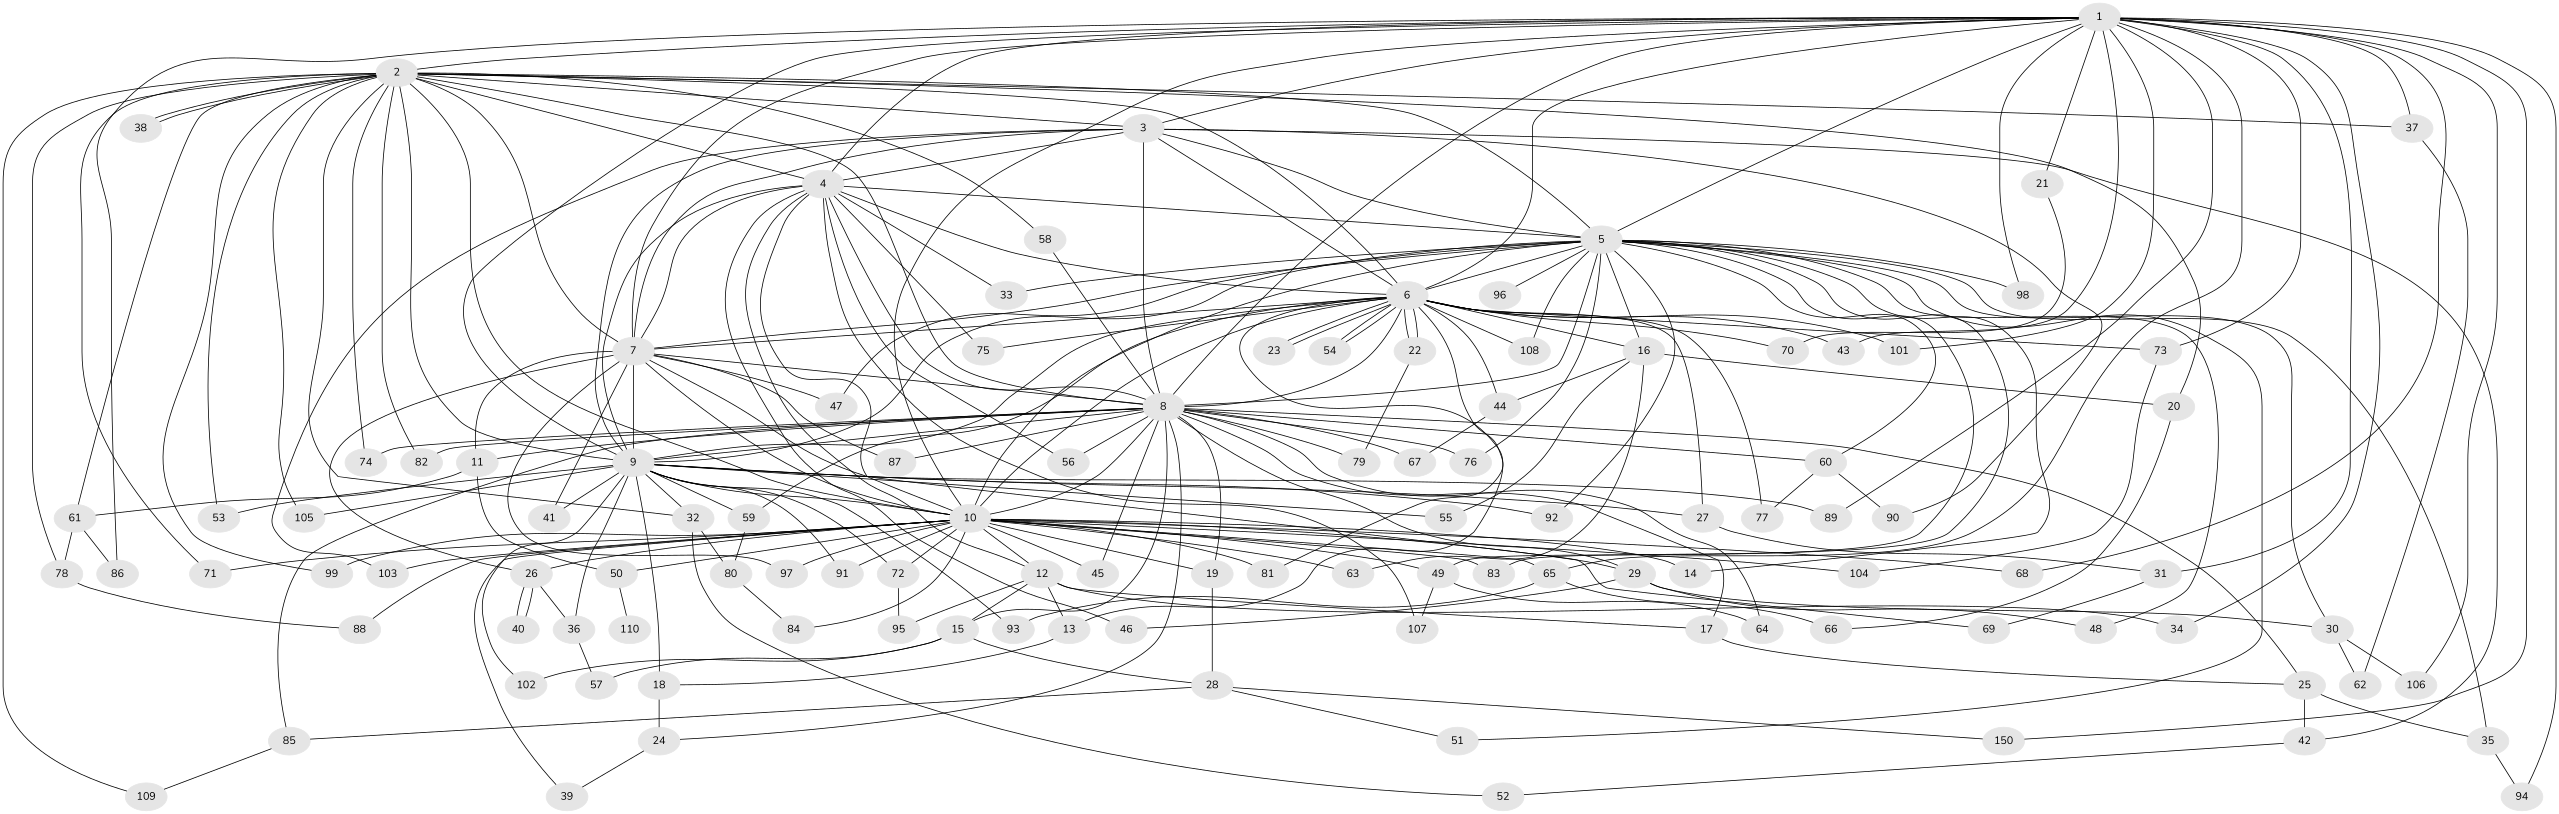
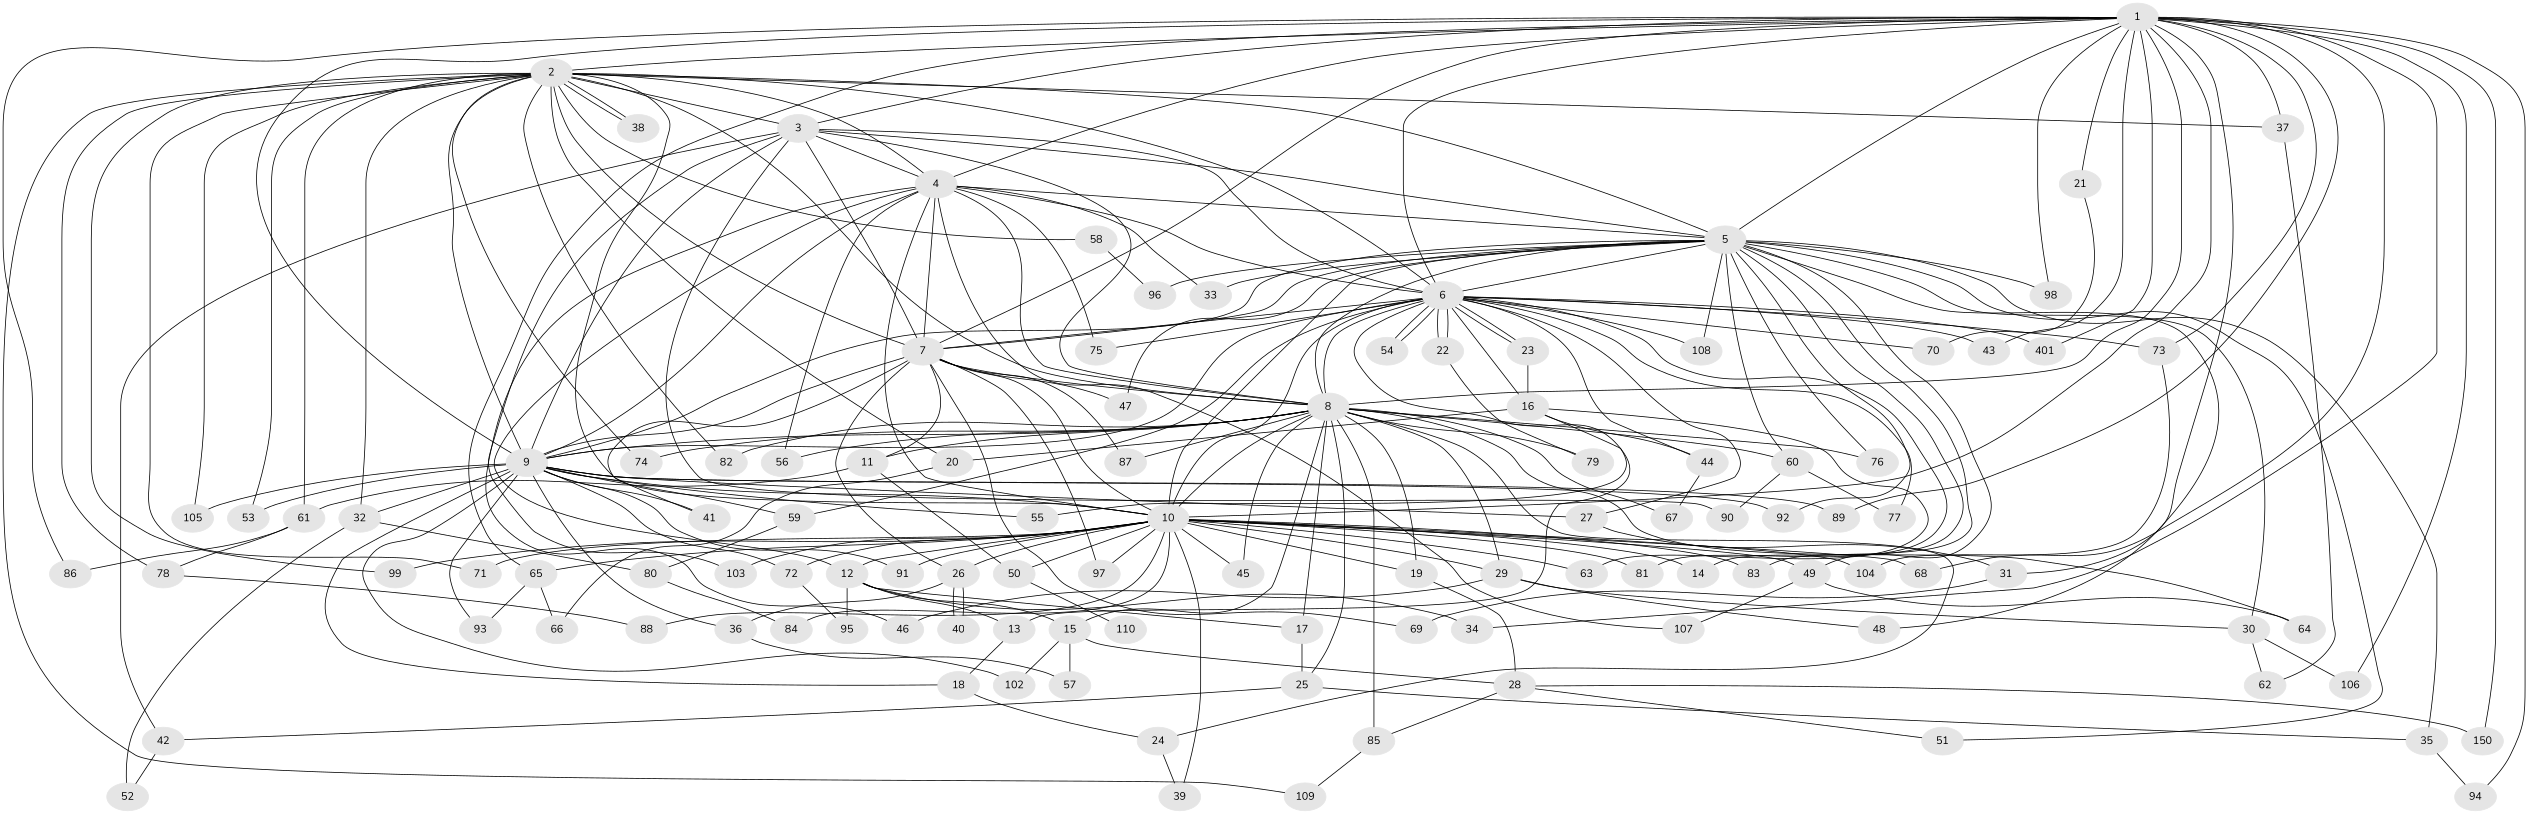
(1623, 295) -> (1528, 379)
(1103, 324) -> (1127, 269)
(1899, 351) -> (2045, 351)
